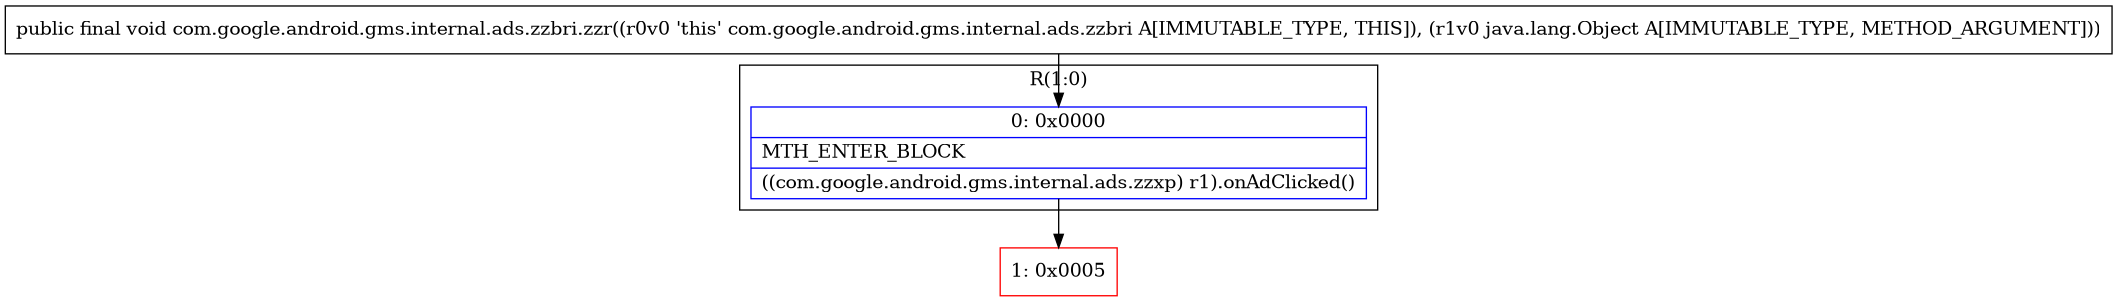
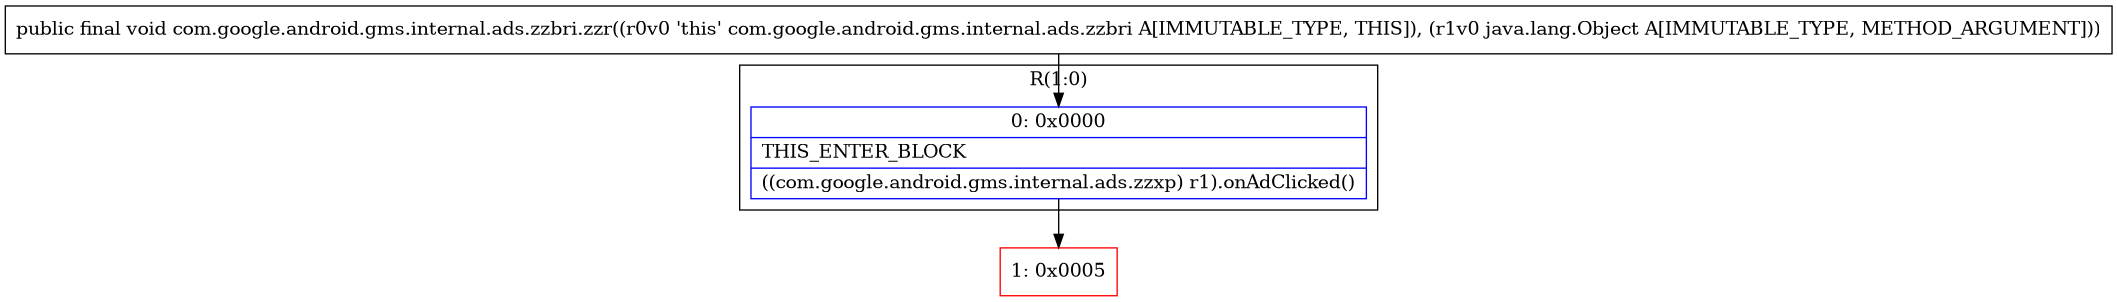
(864, 152) -> (864, 152)
